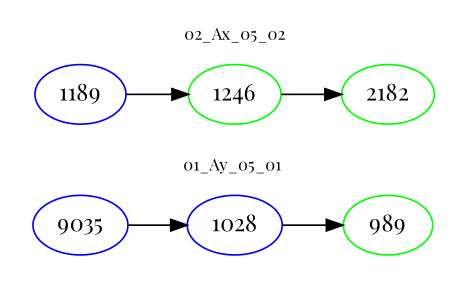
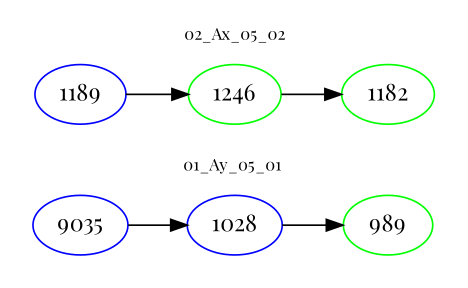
(388, 94) -> (388, 94)
